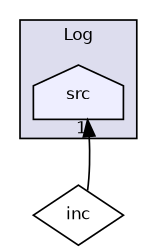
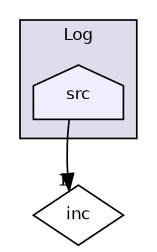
(90, 164) -> (67, 149)
